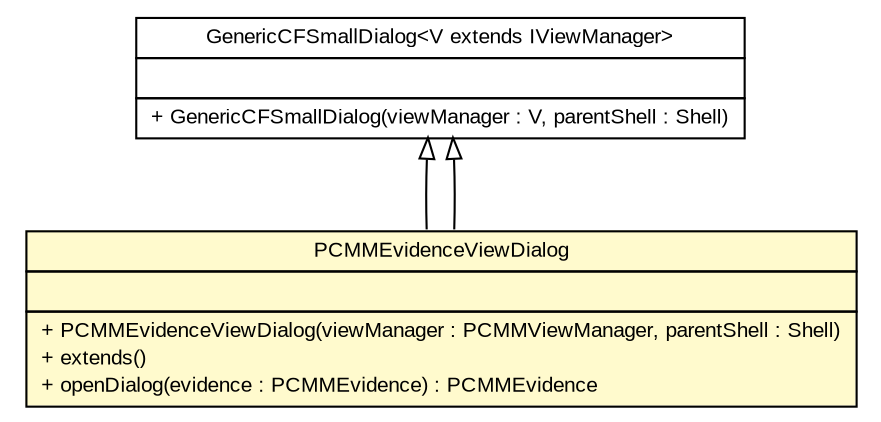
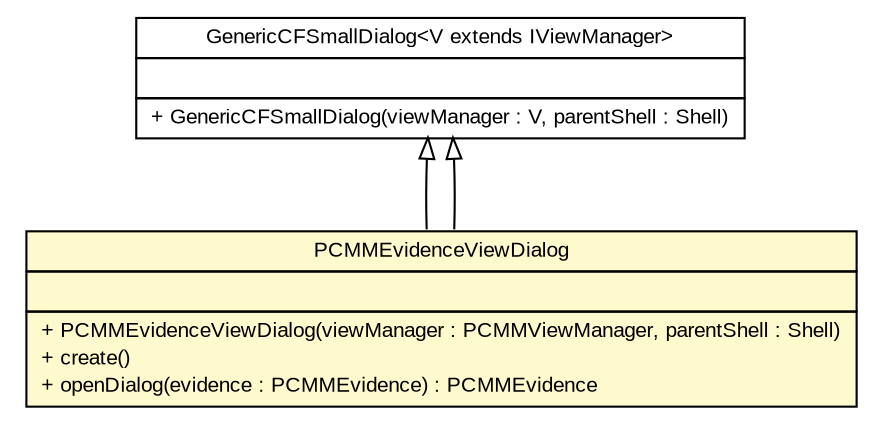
(94, 358) -> (87, 358)
